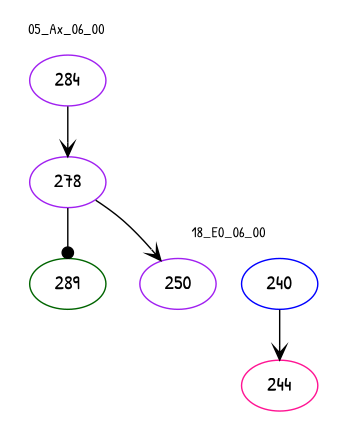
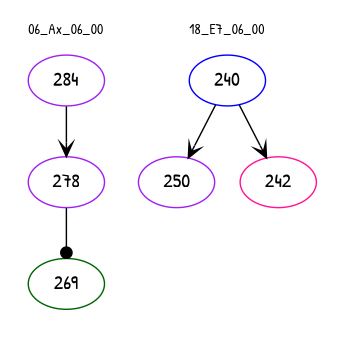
(67, 30) -> (66, 30)
(138, 234) -> (205, 125)
(229, 234) -> (227, 30)
(68, 284) -> (66, 284)
(280, 386) -> (278, 182)
